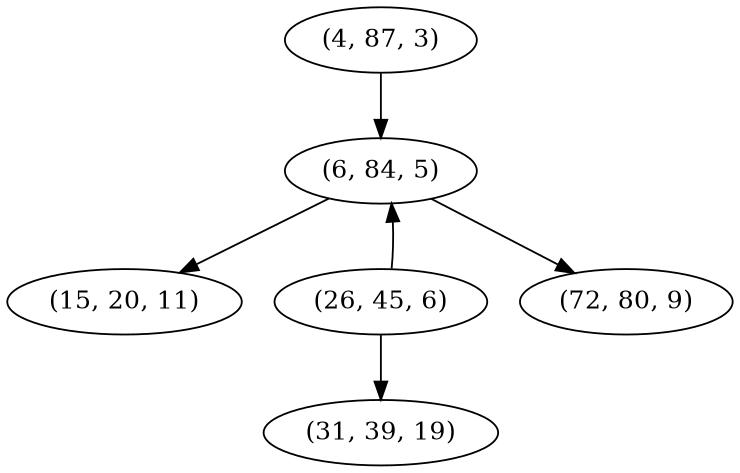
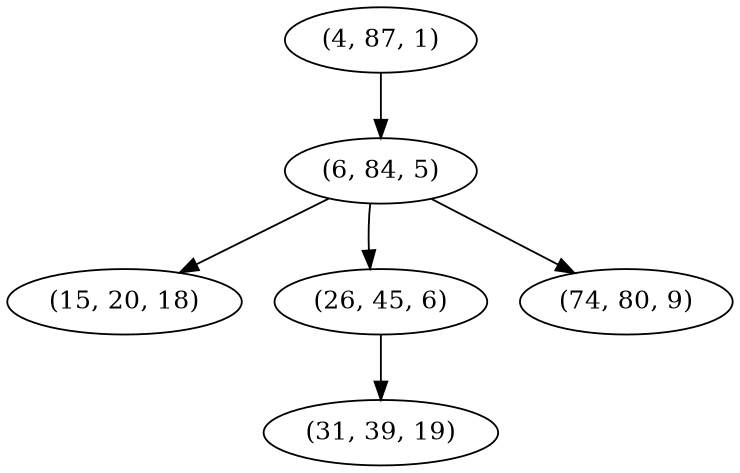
(381, 40) -> (381, 40)
(393, 245) -> (369, 227)
(125, 302) -> (125, 302)
(626, 302) -> (626, 302)
